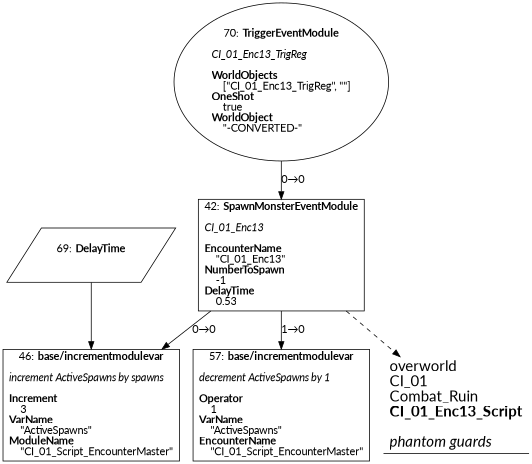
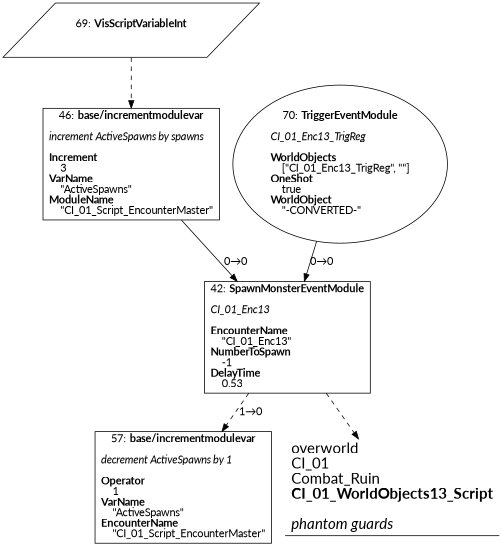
(101, 249) -> (141, 24)
(91, 312) -> (131, 79)
(281, 326) -> (238, 409)
(189, 328) -> (207, 248)
(456, 412) -> (392, 494)
